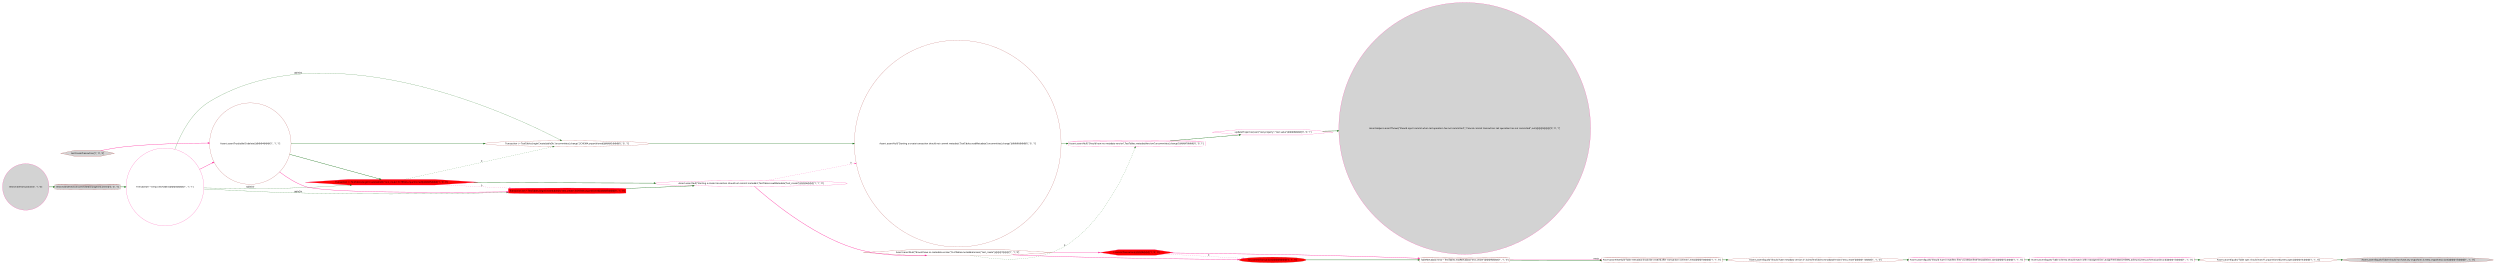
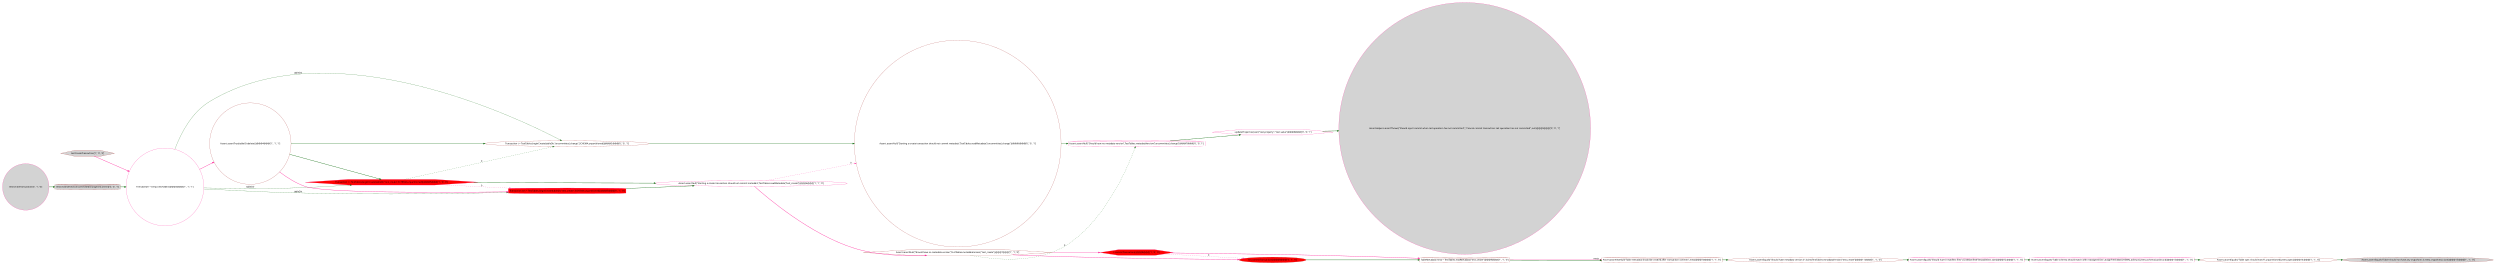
(154, 144) -> (111, 163)
